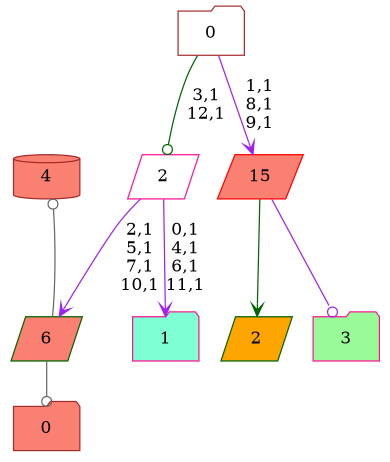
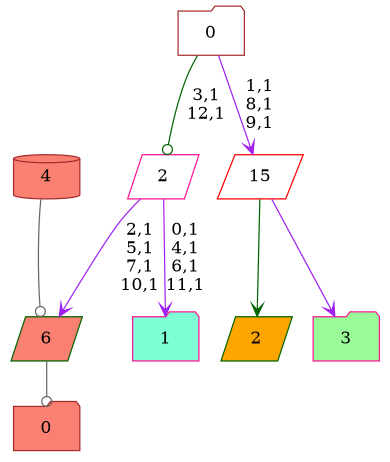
(260, 177) -> (260, 177)
(300, 252) -> (300, 252)
(55, 263) -> (38, 253)
